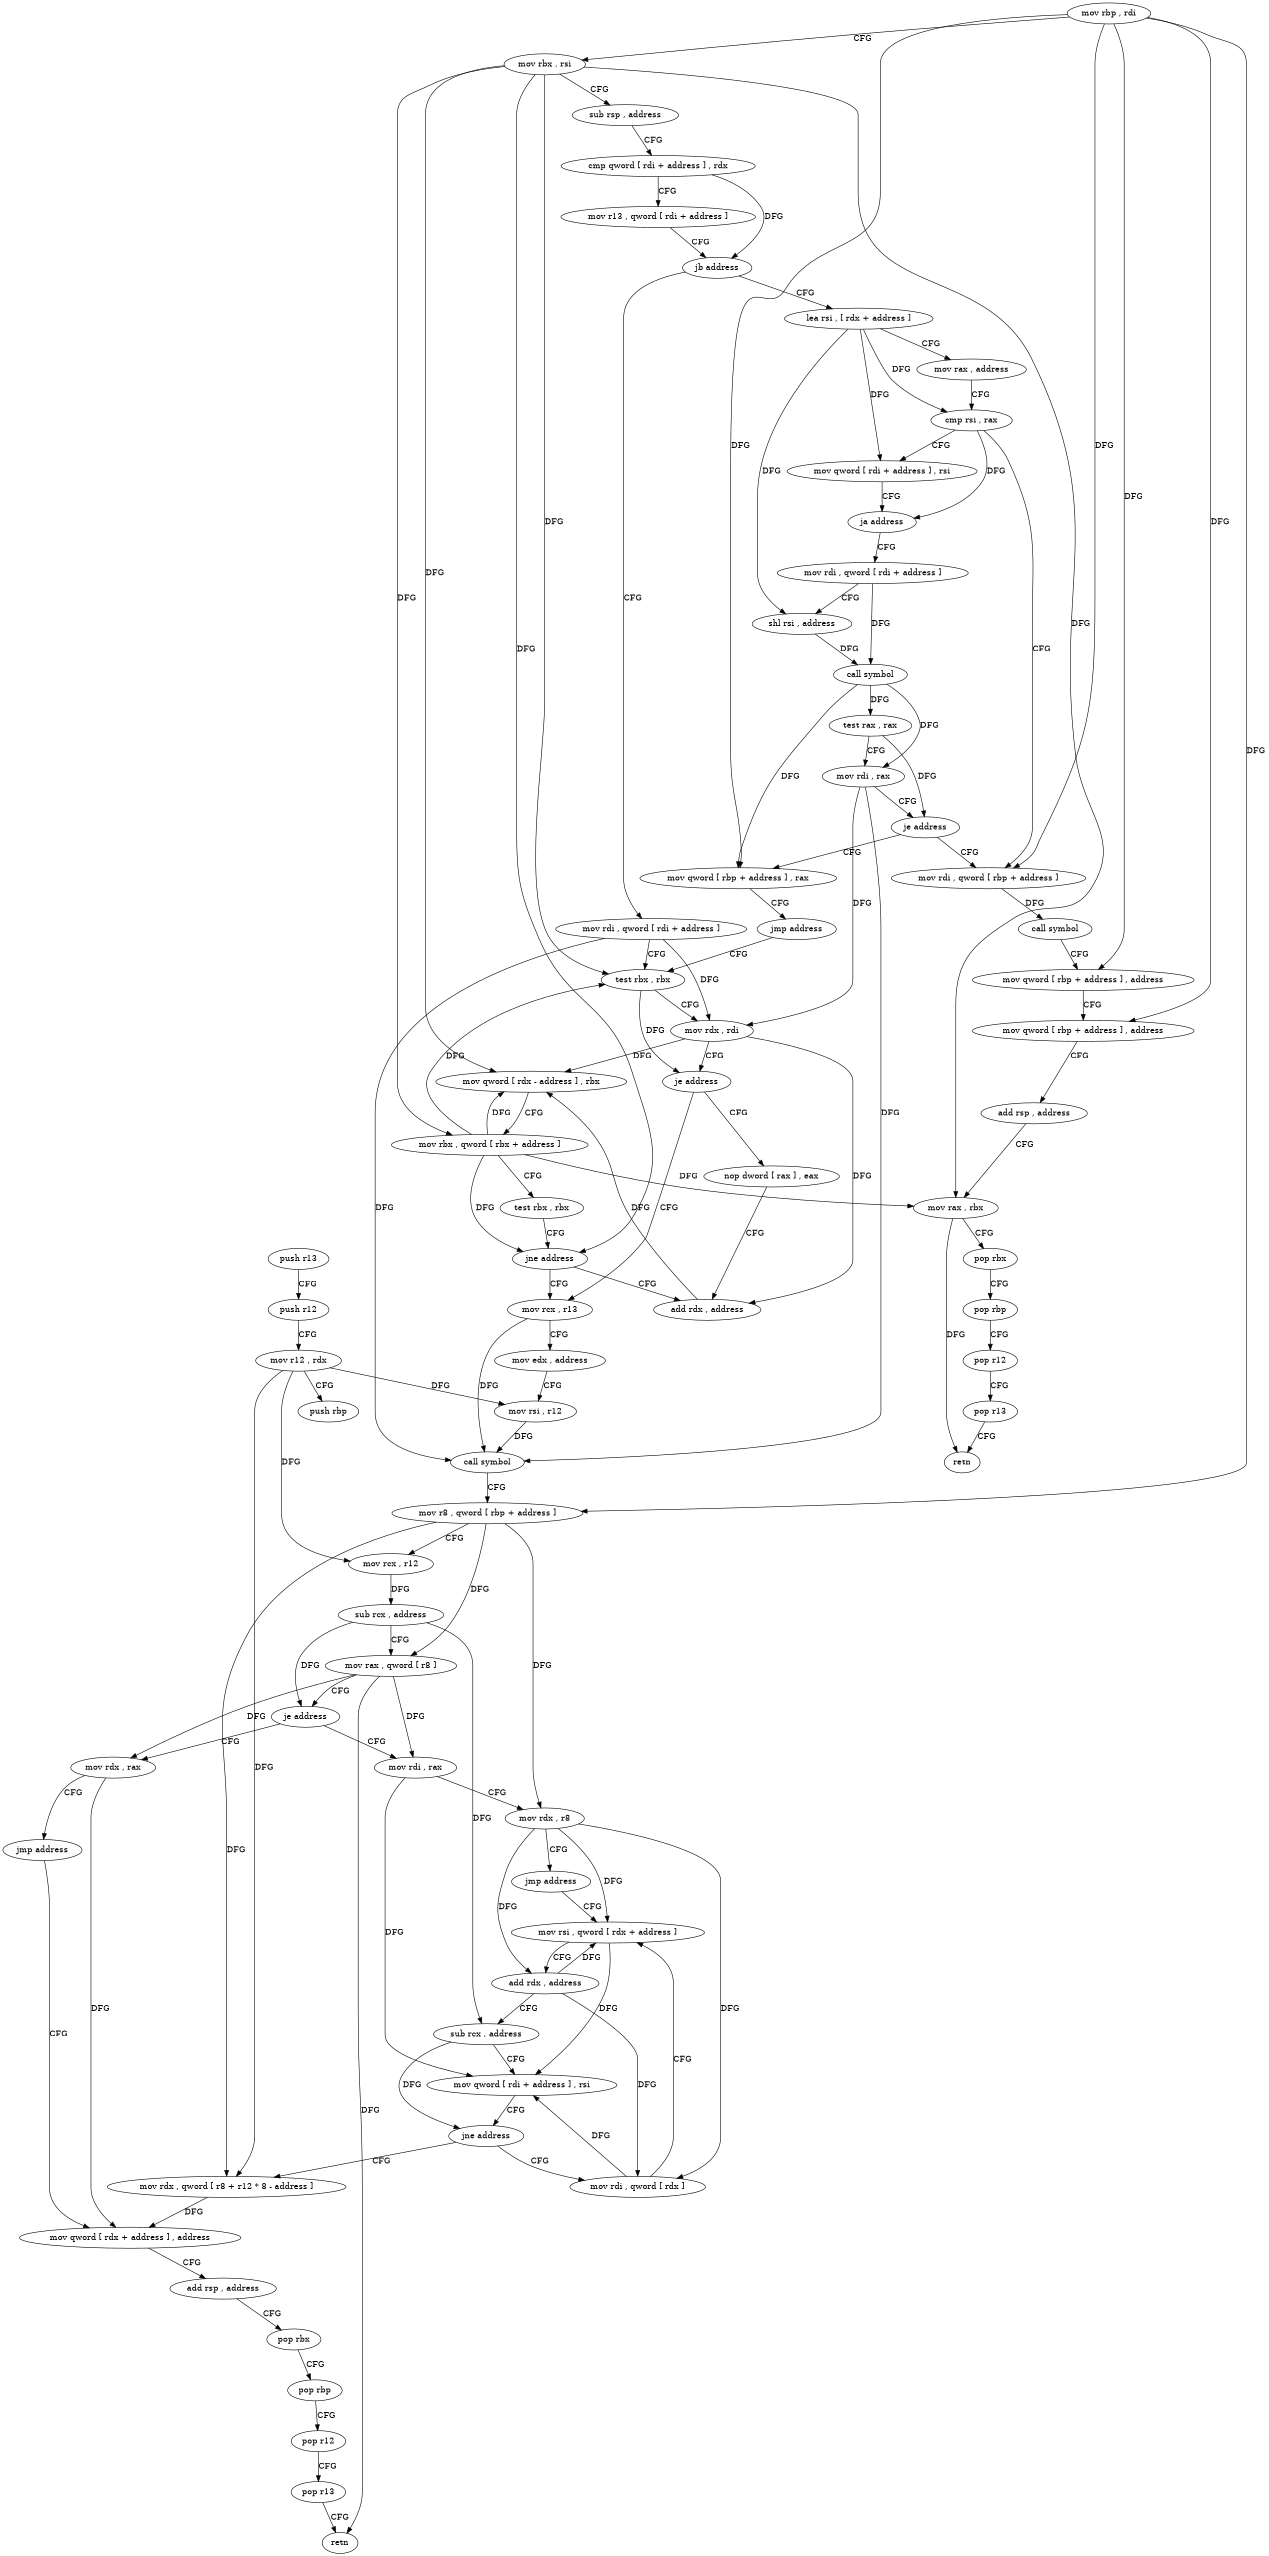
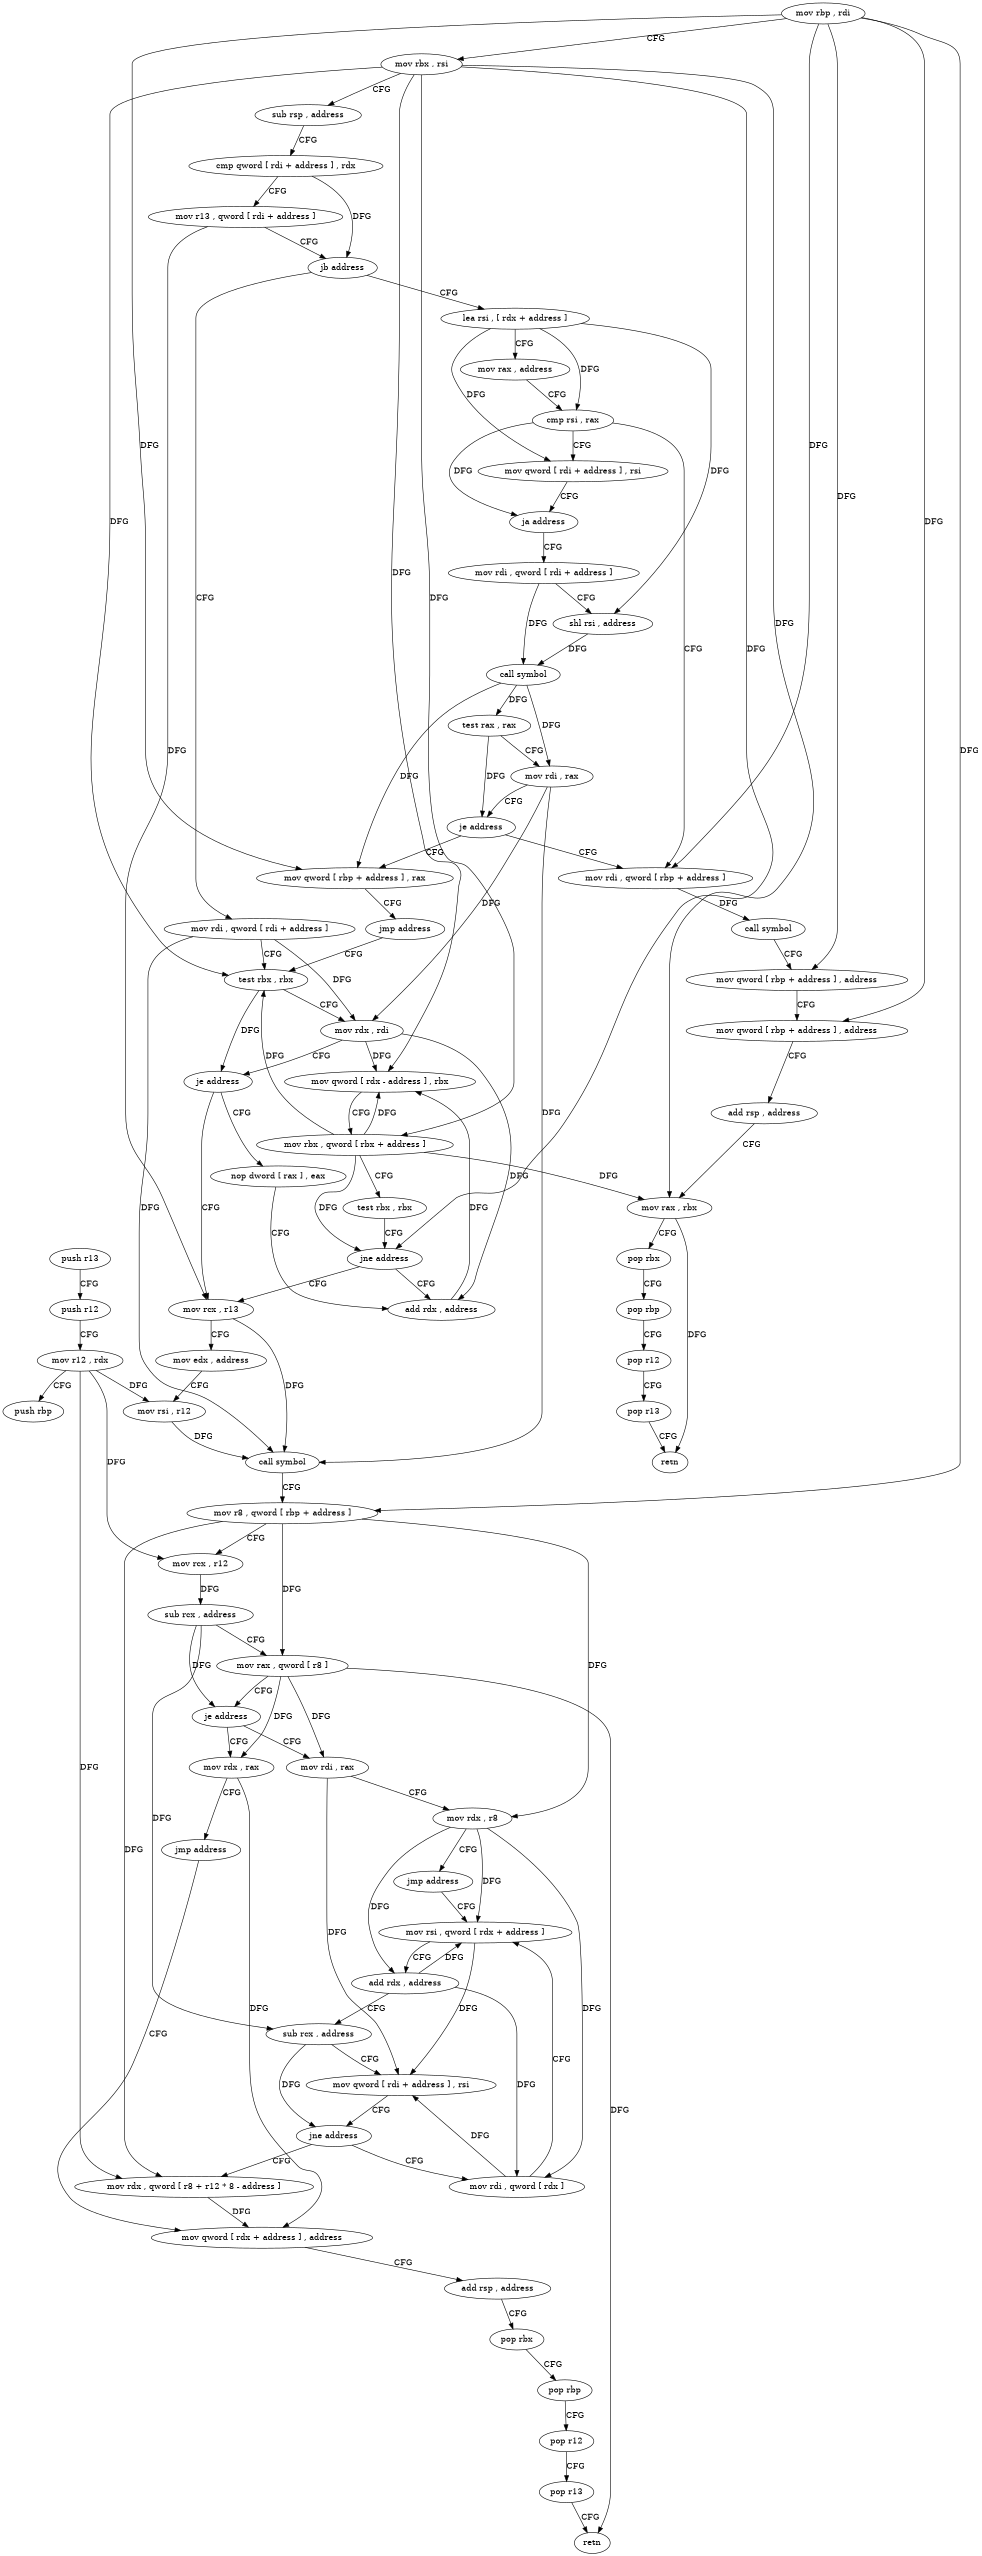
none -> (167, 763)
